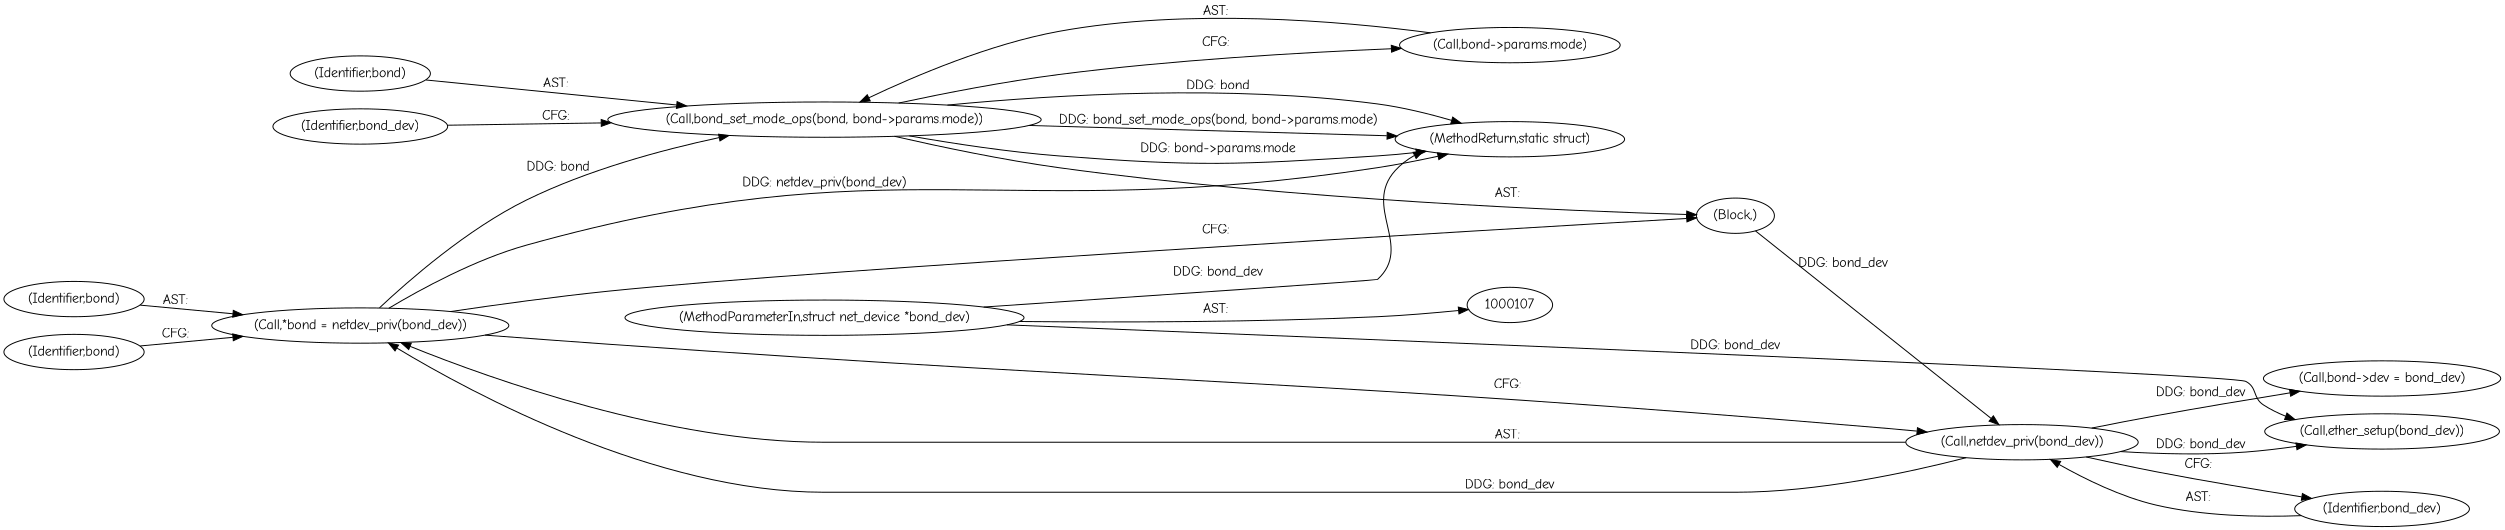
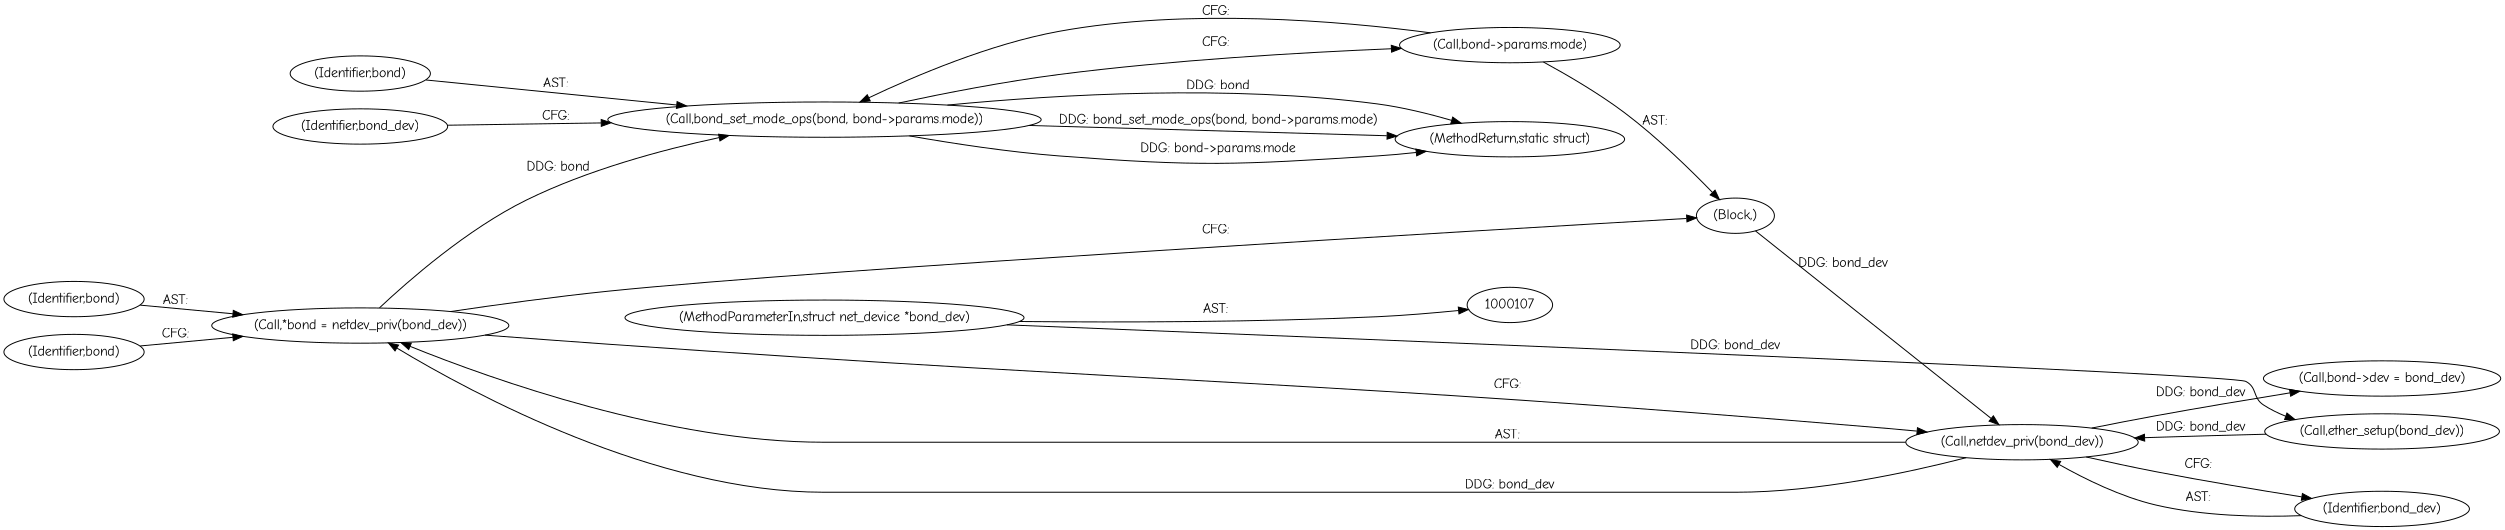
(1218, 11) -> (1218, 11)
(905, 190) -> none
(1289, 192) -> (1634, 120)
(1251, 289) -> none
(2209, 454) -> (2205, 436)
